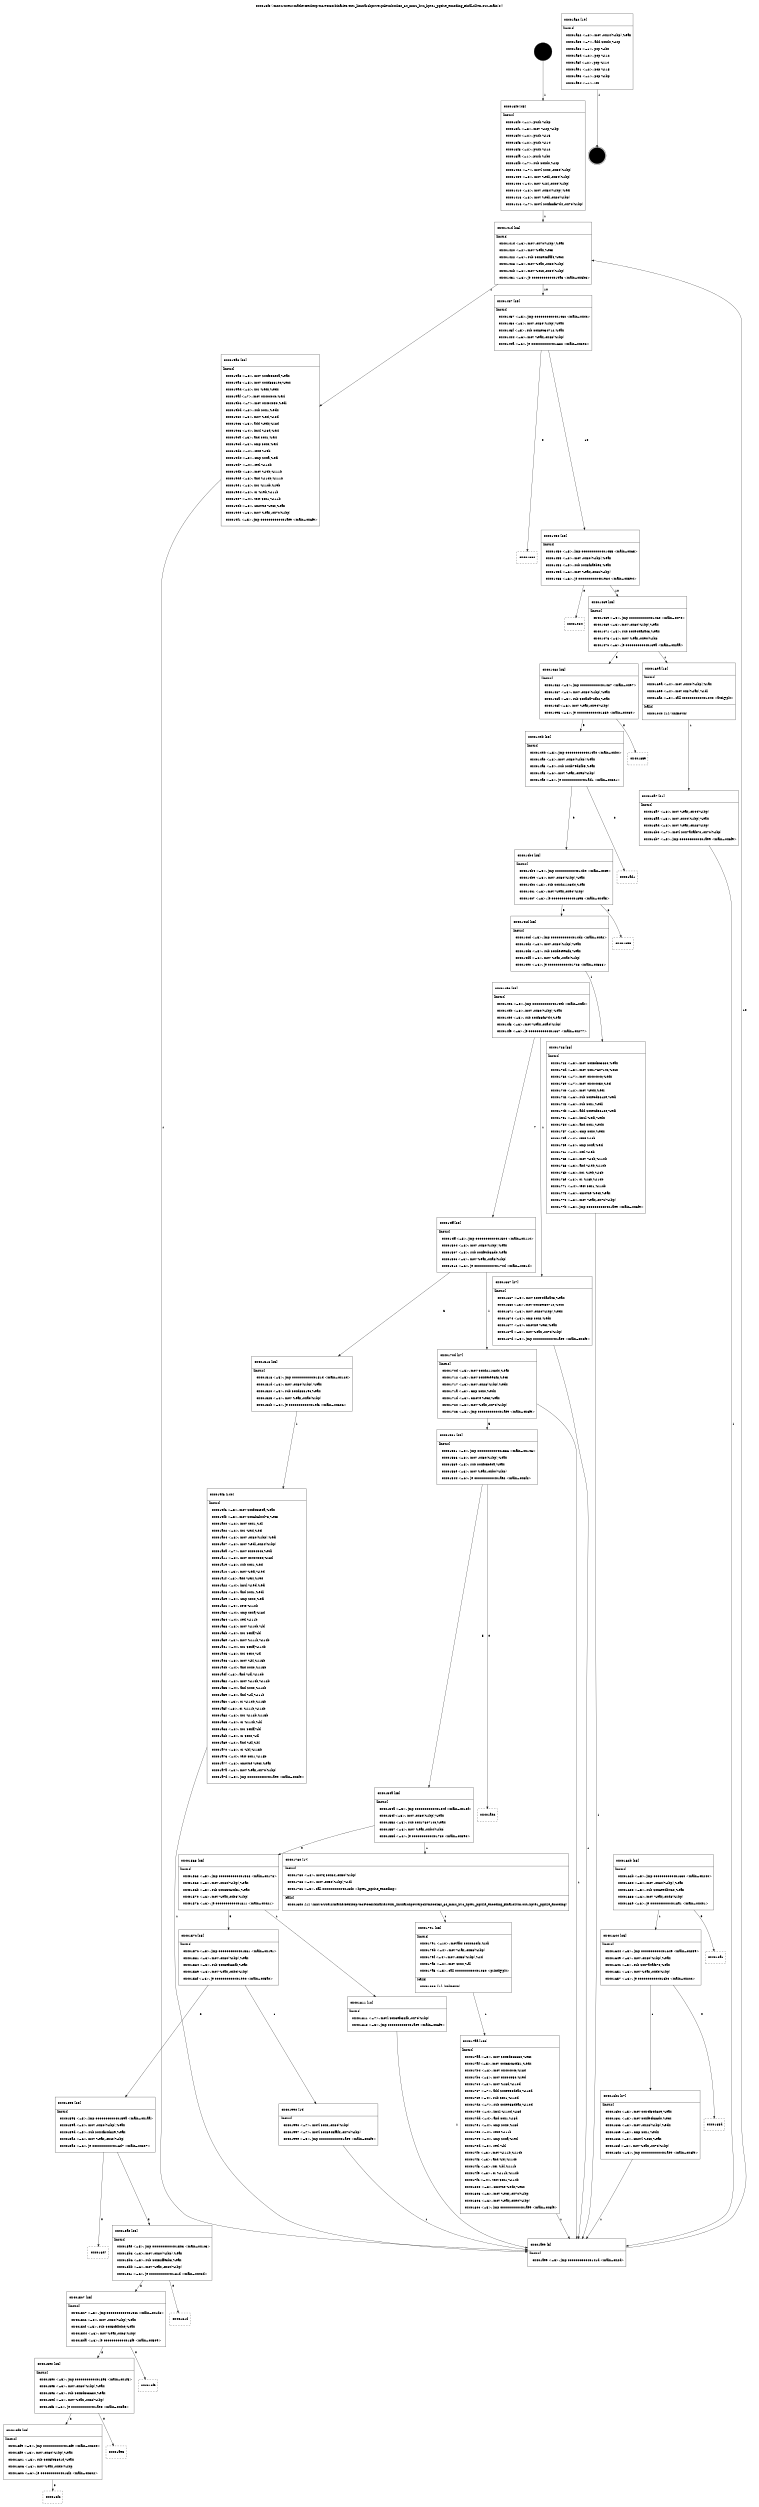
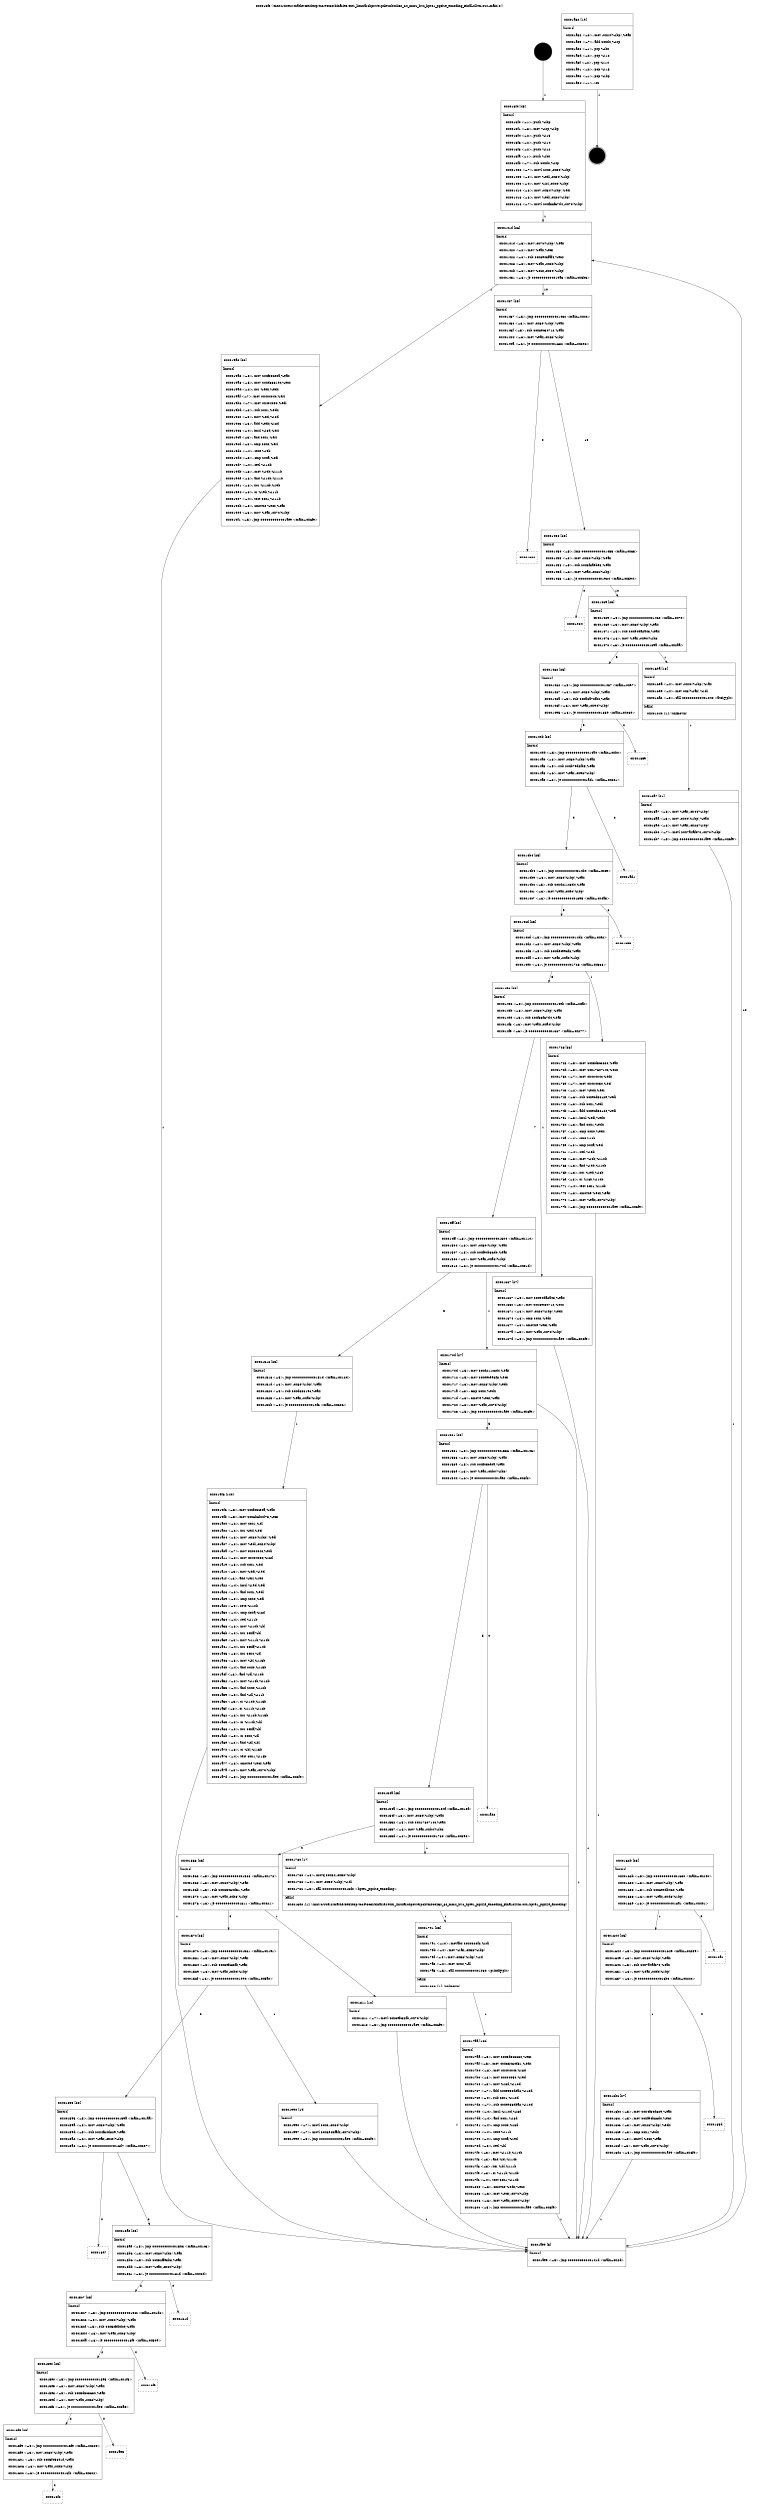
none -> (551, 976)
